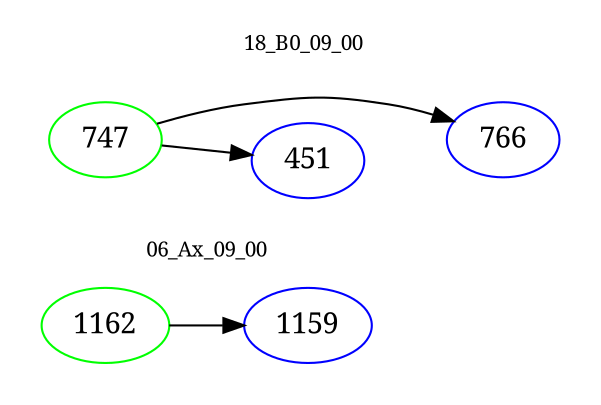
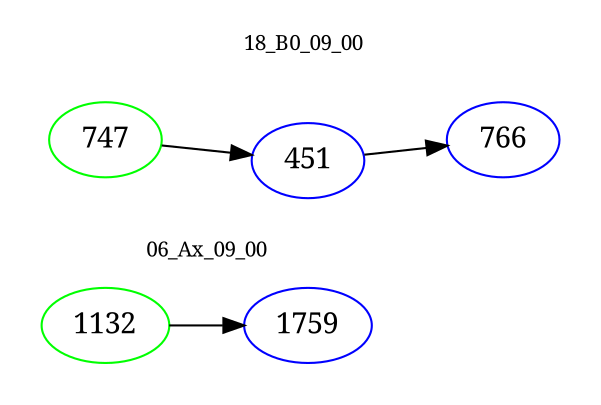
(295, 99) -> (395, 151)
(105, 325) -> (105, 325)
(308, 325) -> (308, 325)
